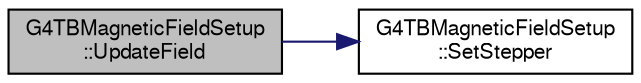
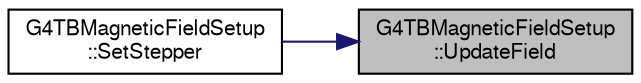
(309, 42) -> (309, 42)
